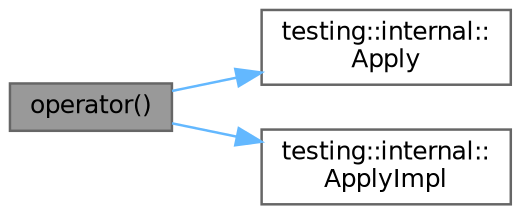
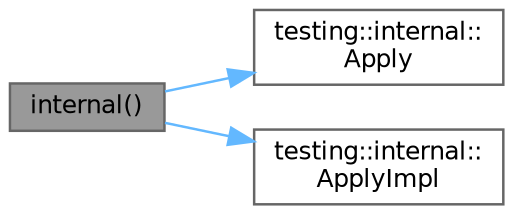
(91, 107) -> (87, 107)
